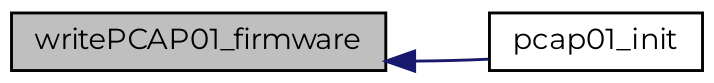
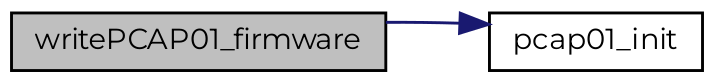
(452, 60) -> (423, 22)
